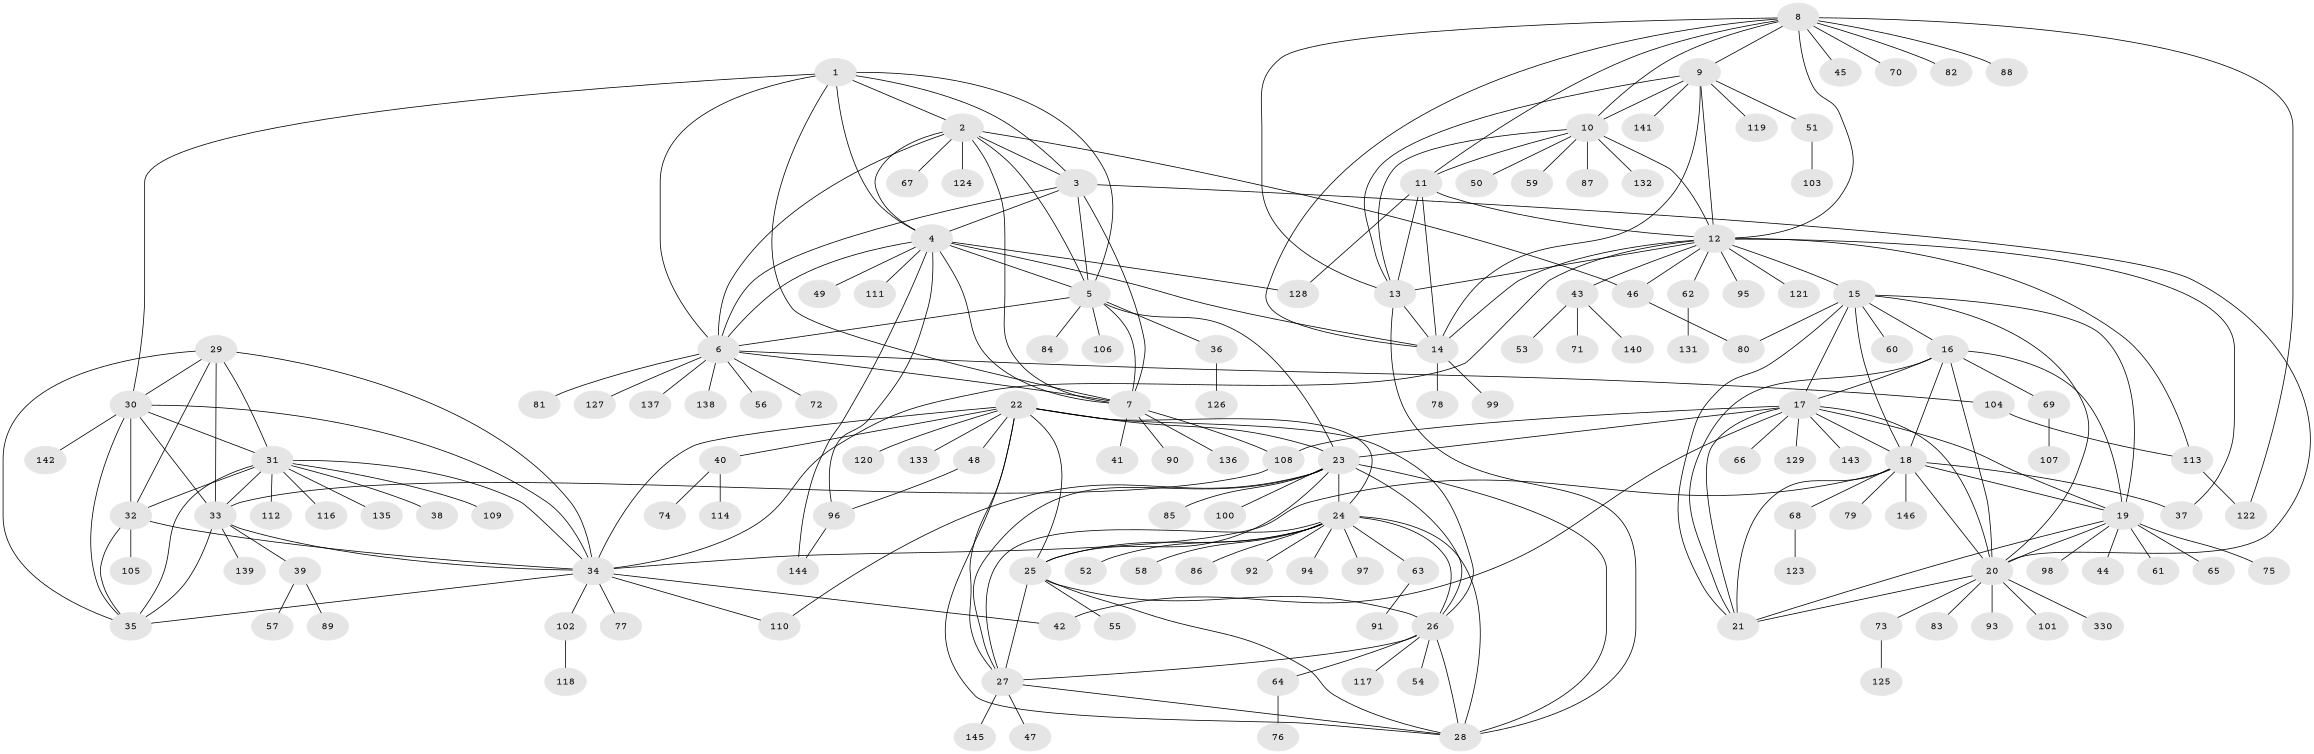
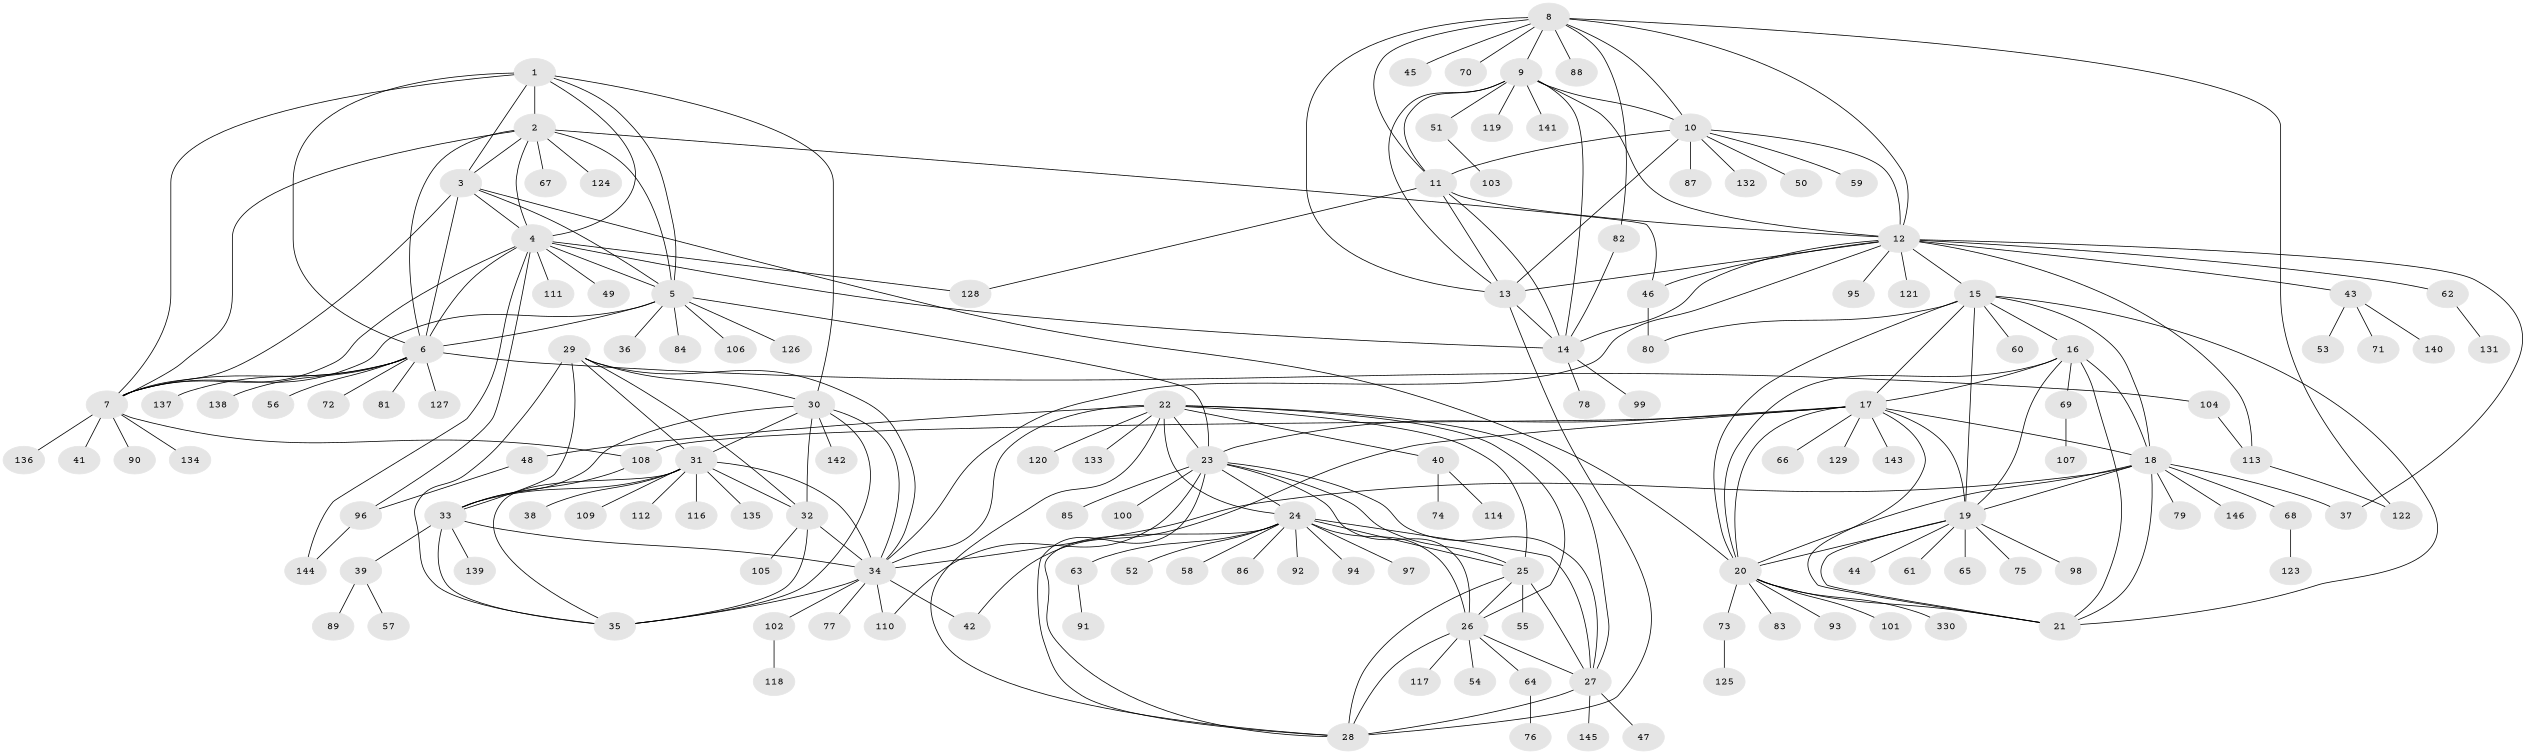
none -> (1417, 105)
(1406, 127) -> (1594, 295)
(1216, 377) -> (732, 321)
none -> (190, 460)
